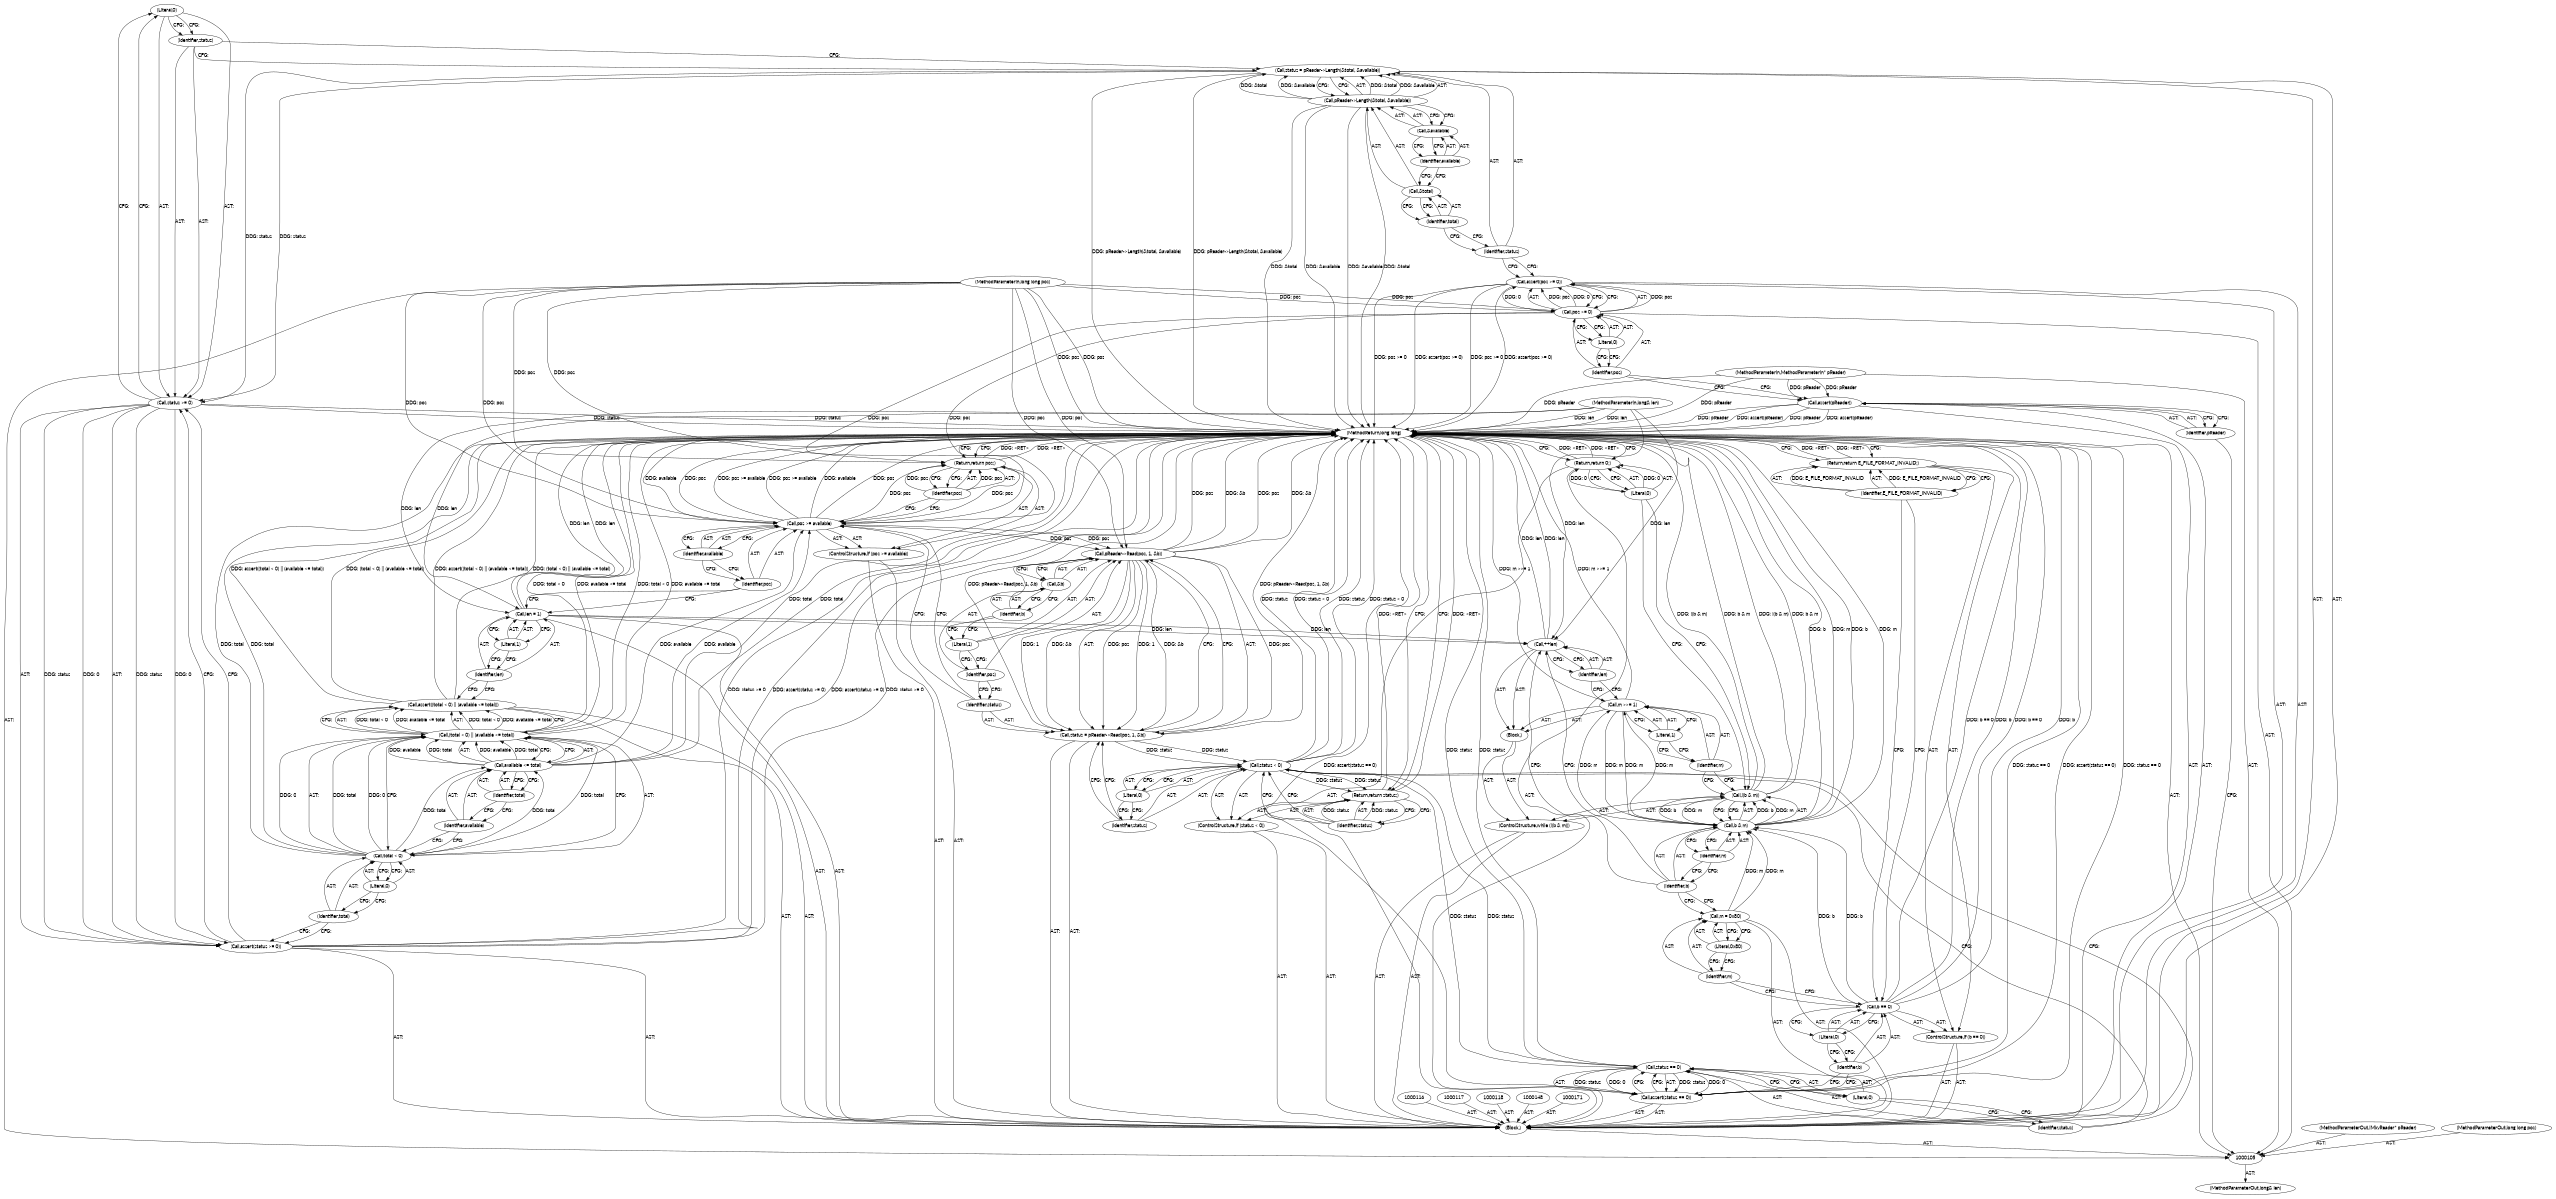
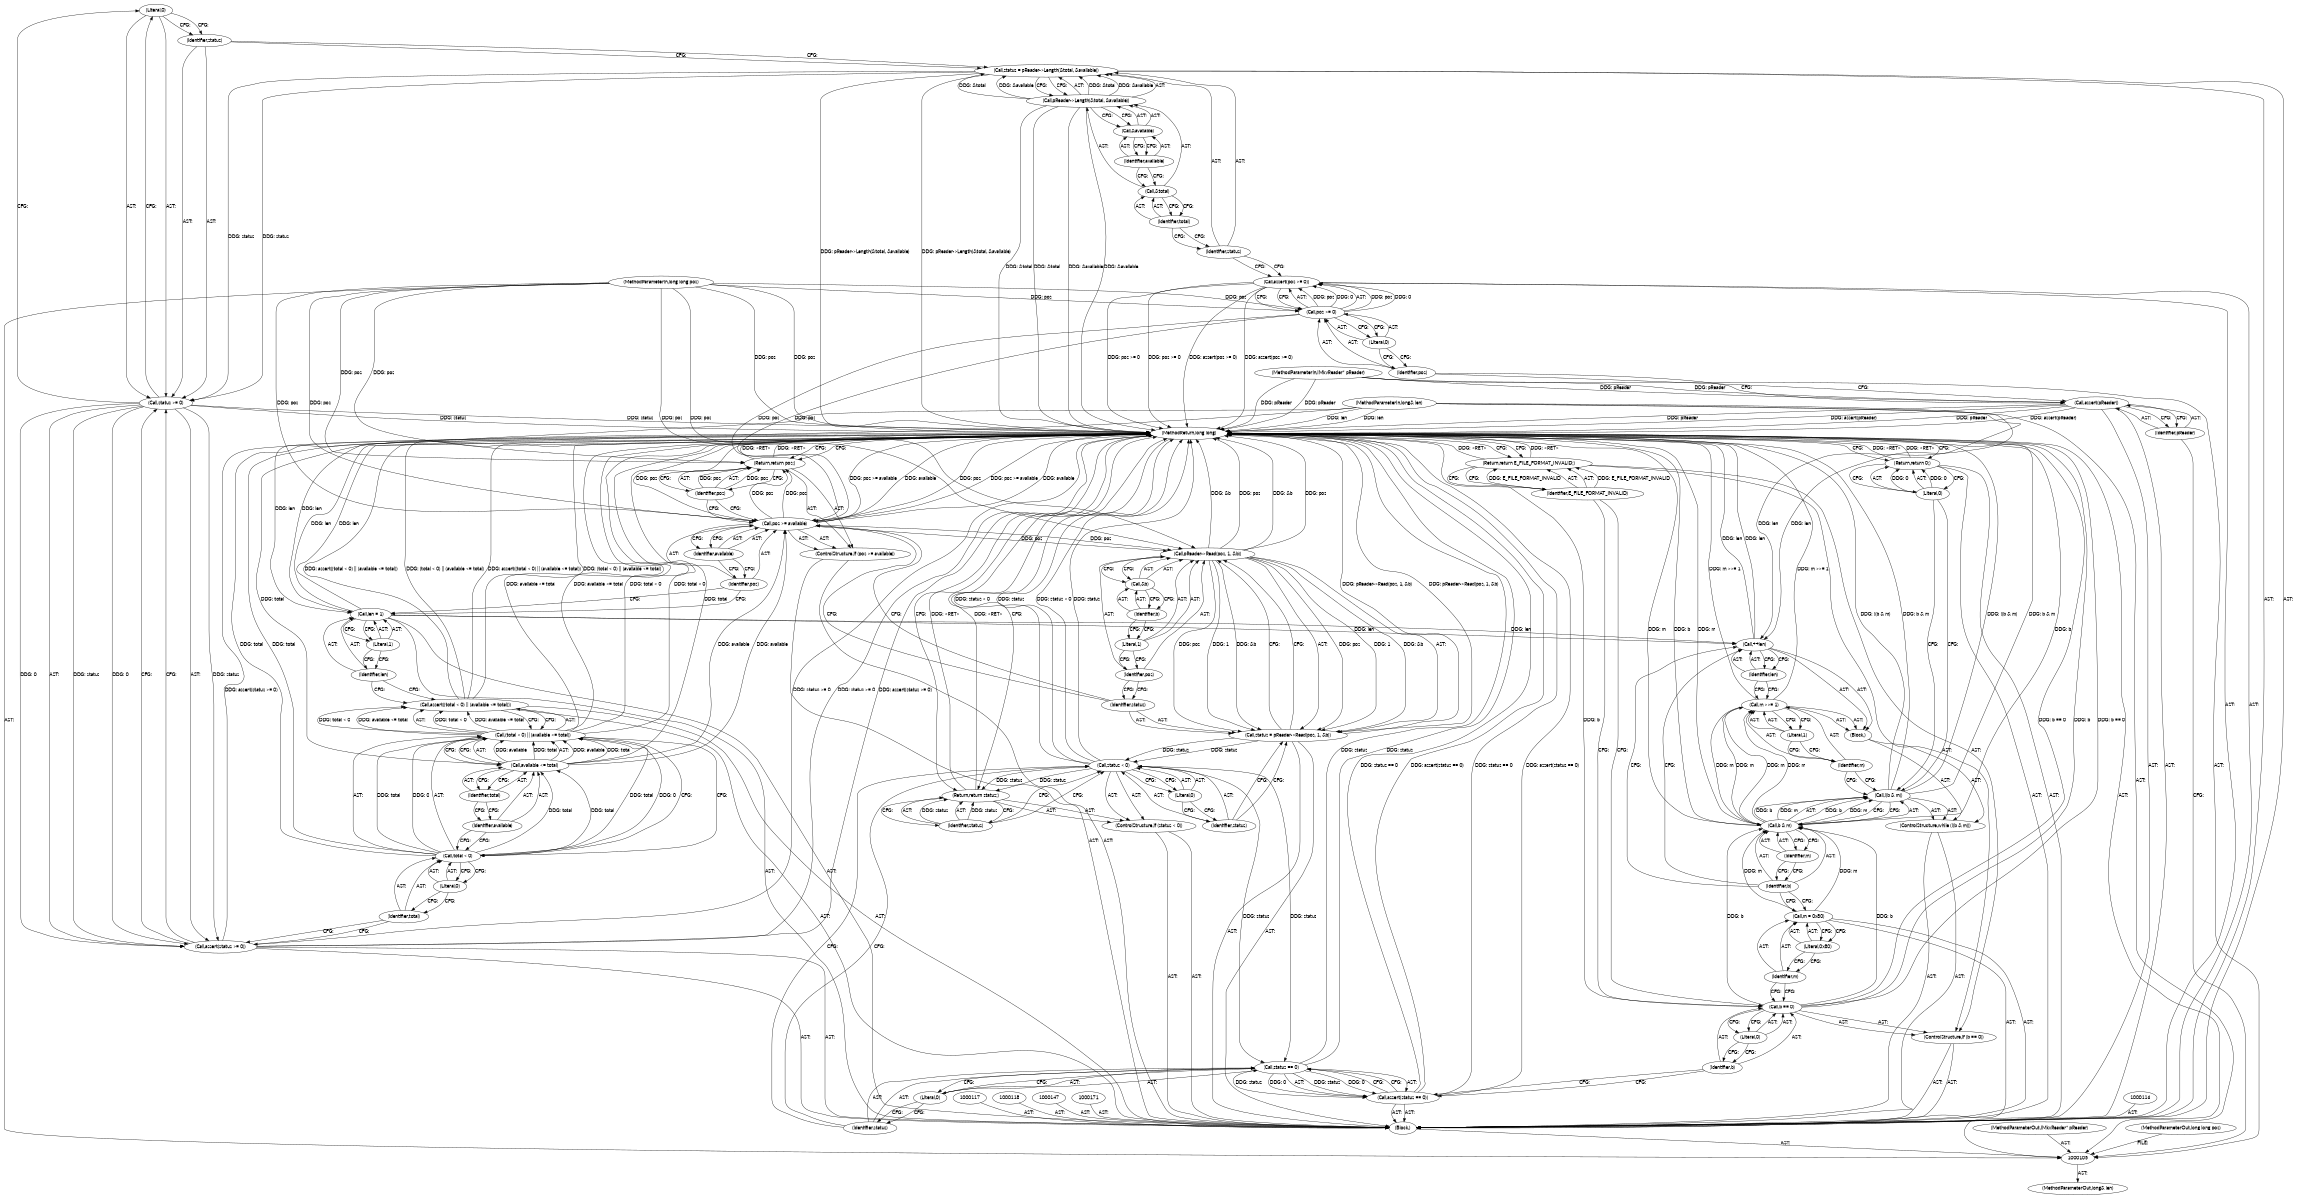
(1791, 373) -> (1318, 373)
(2258, 430) -> (2135, 541)
(1533, 1098) -> (1049, 1098)
(2391, 1143) -> (2143, 1143)
